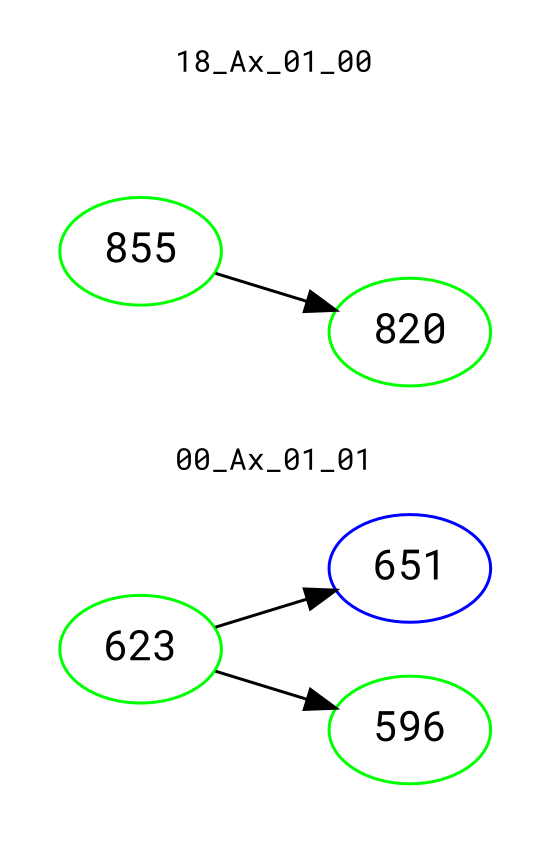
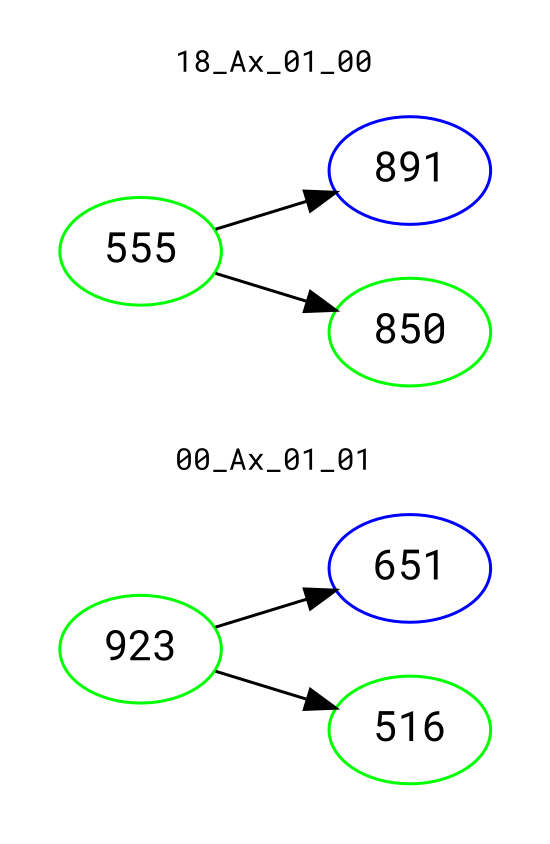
none -> (410, 171)
(141, 251) -> (141, 251)
(410, 332) -> (410, 332)
(141, 649) -> (141, 649)
(410, 730) -> (410, 730)
